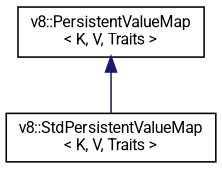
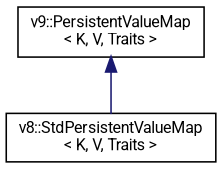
(111, 32) -> (111, 32)
